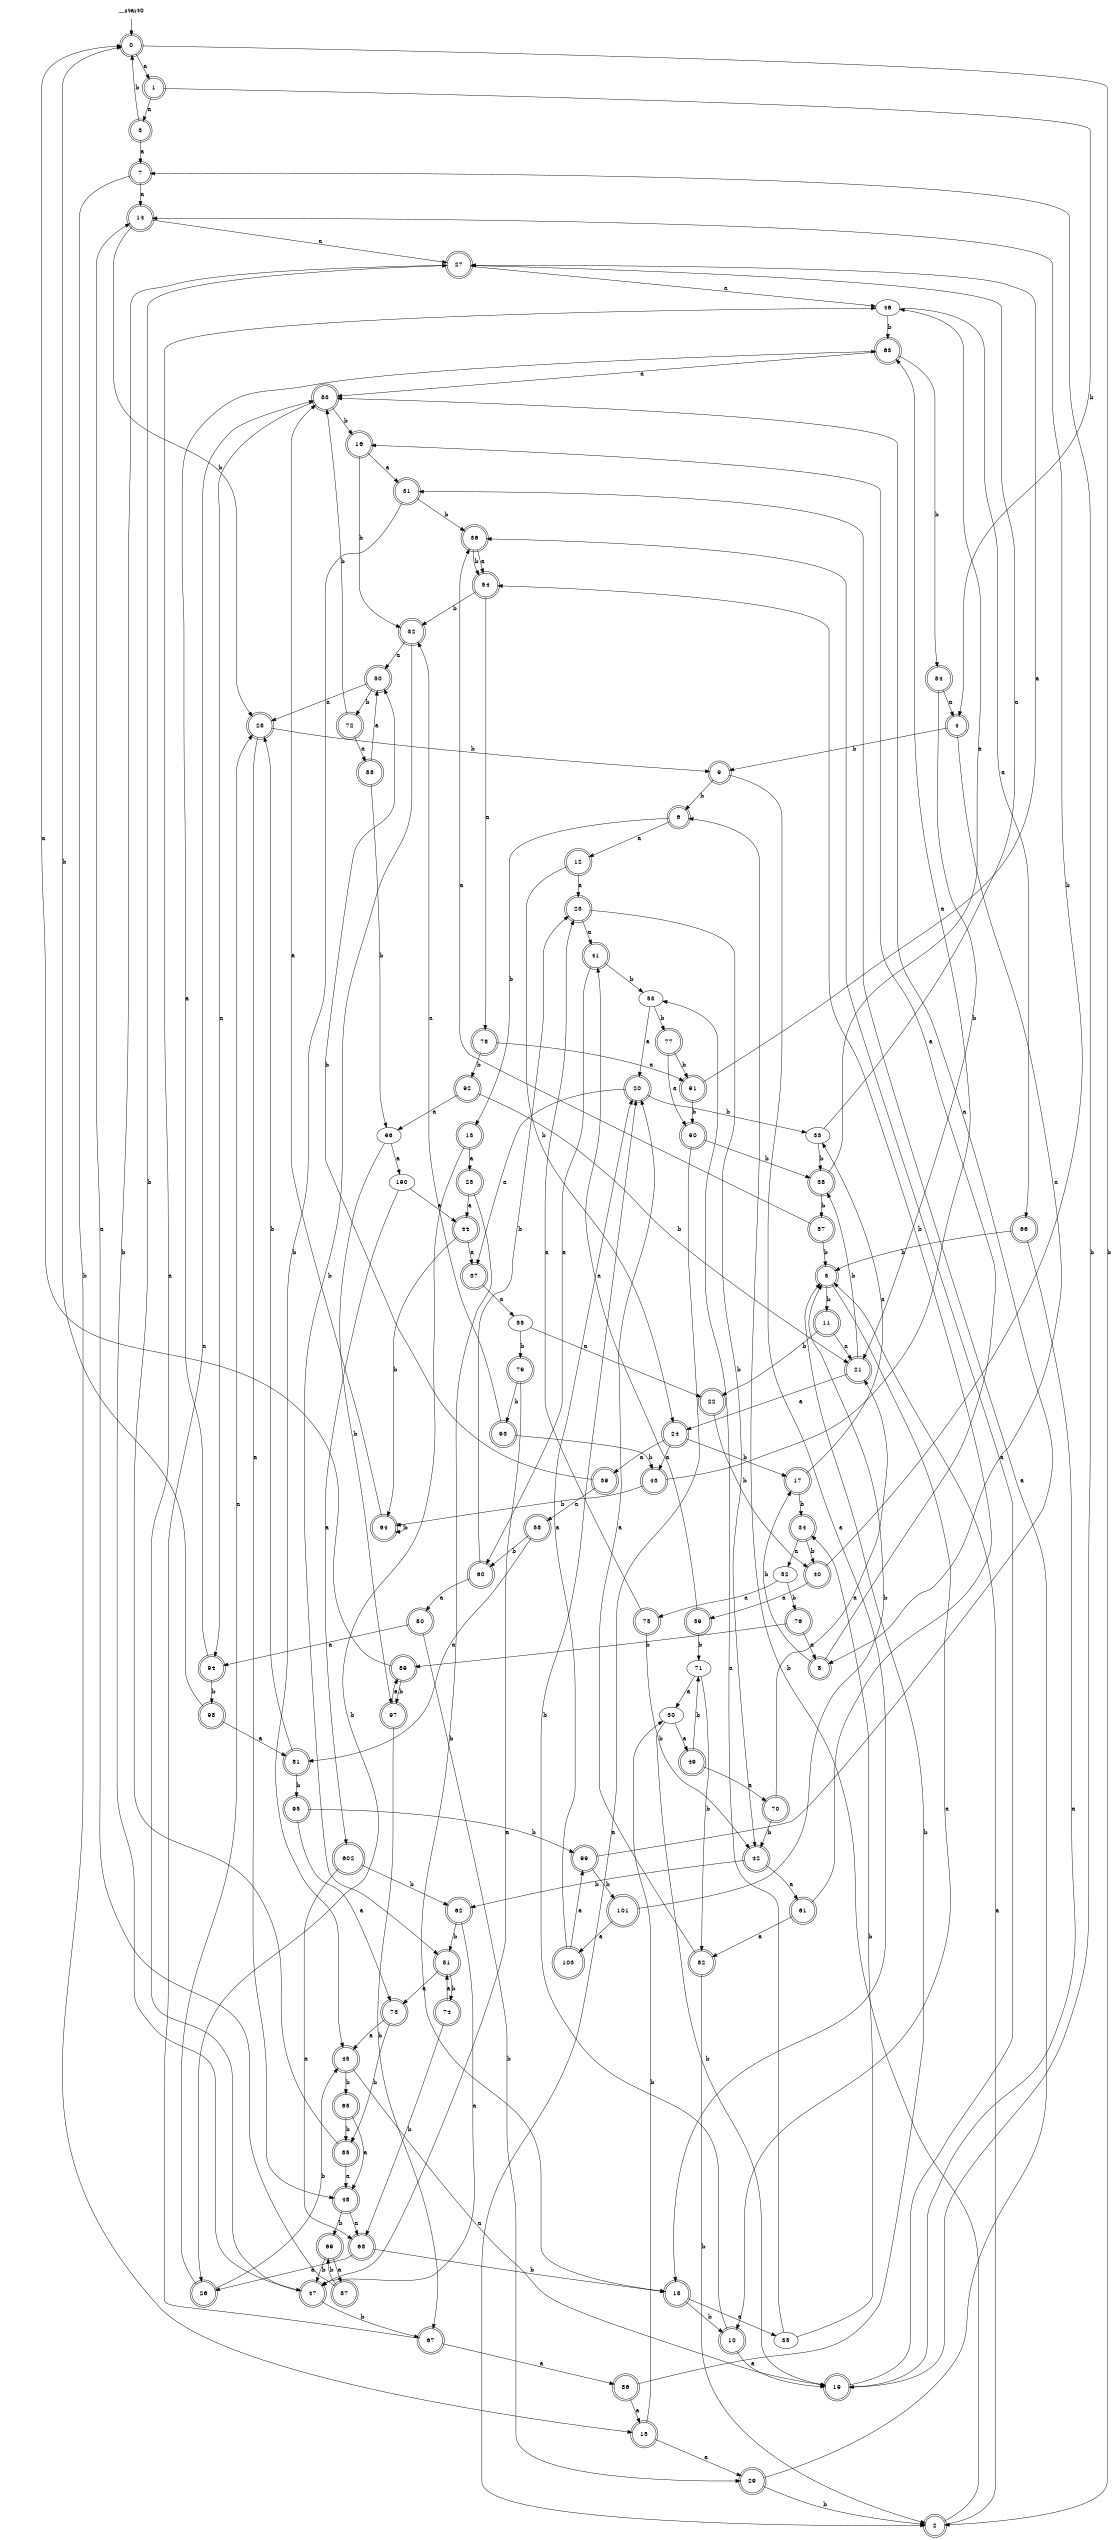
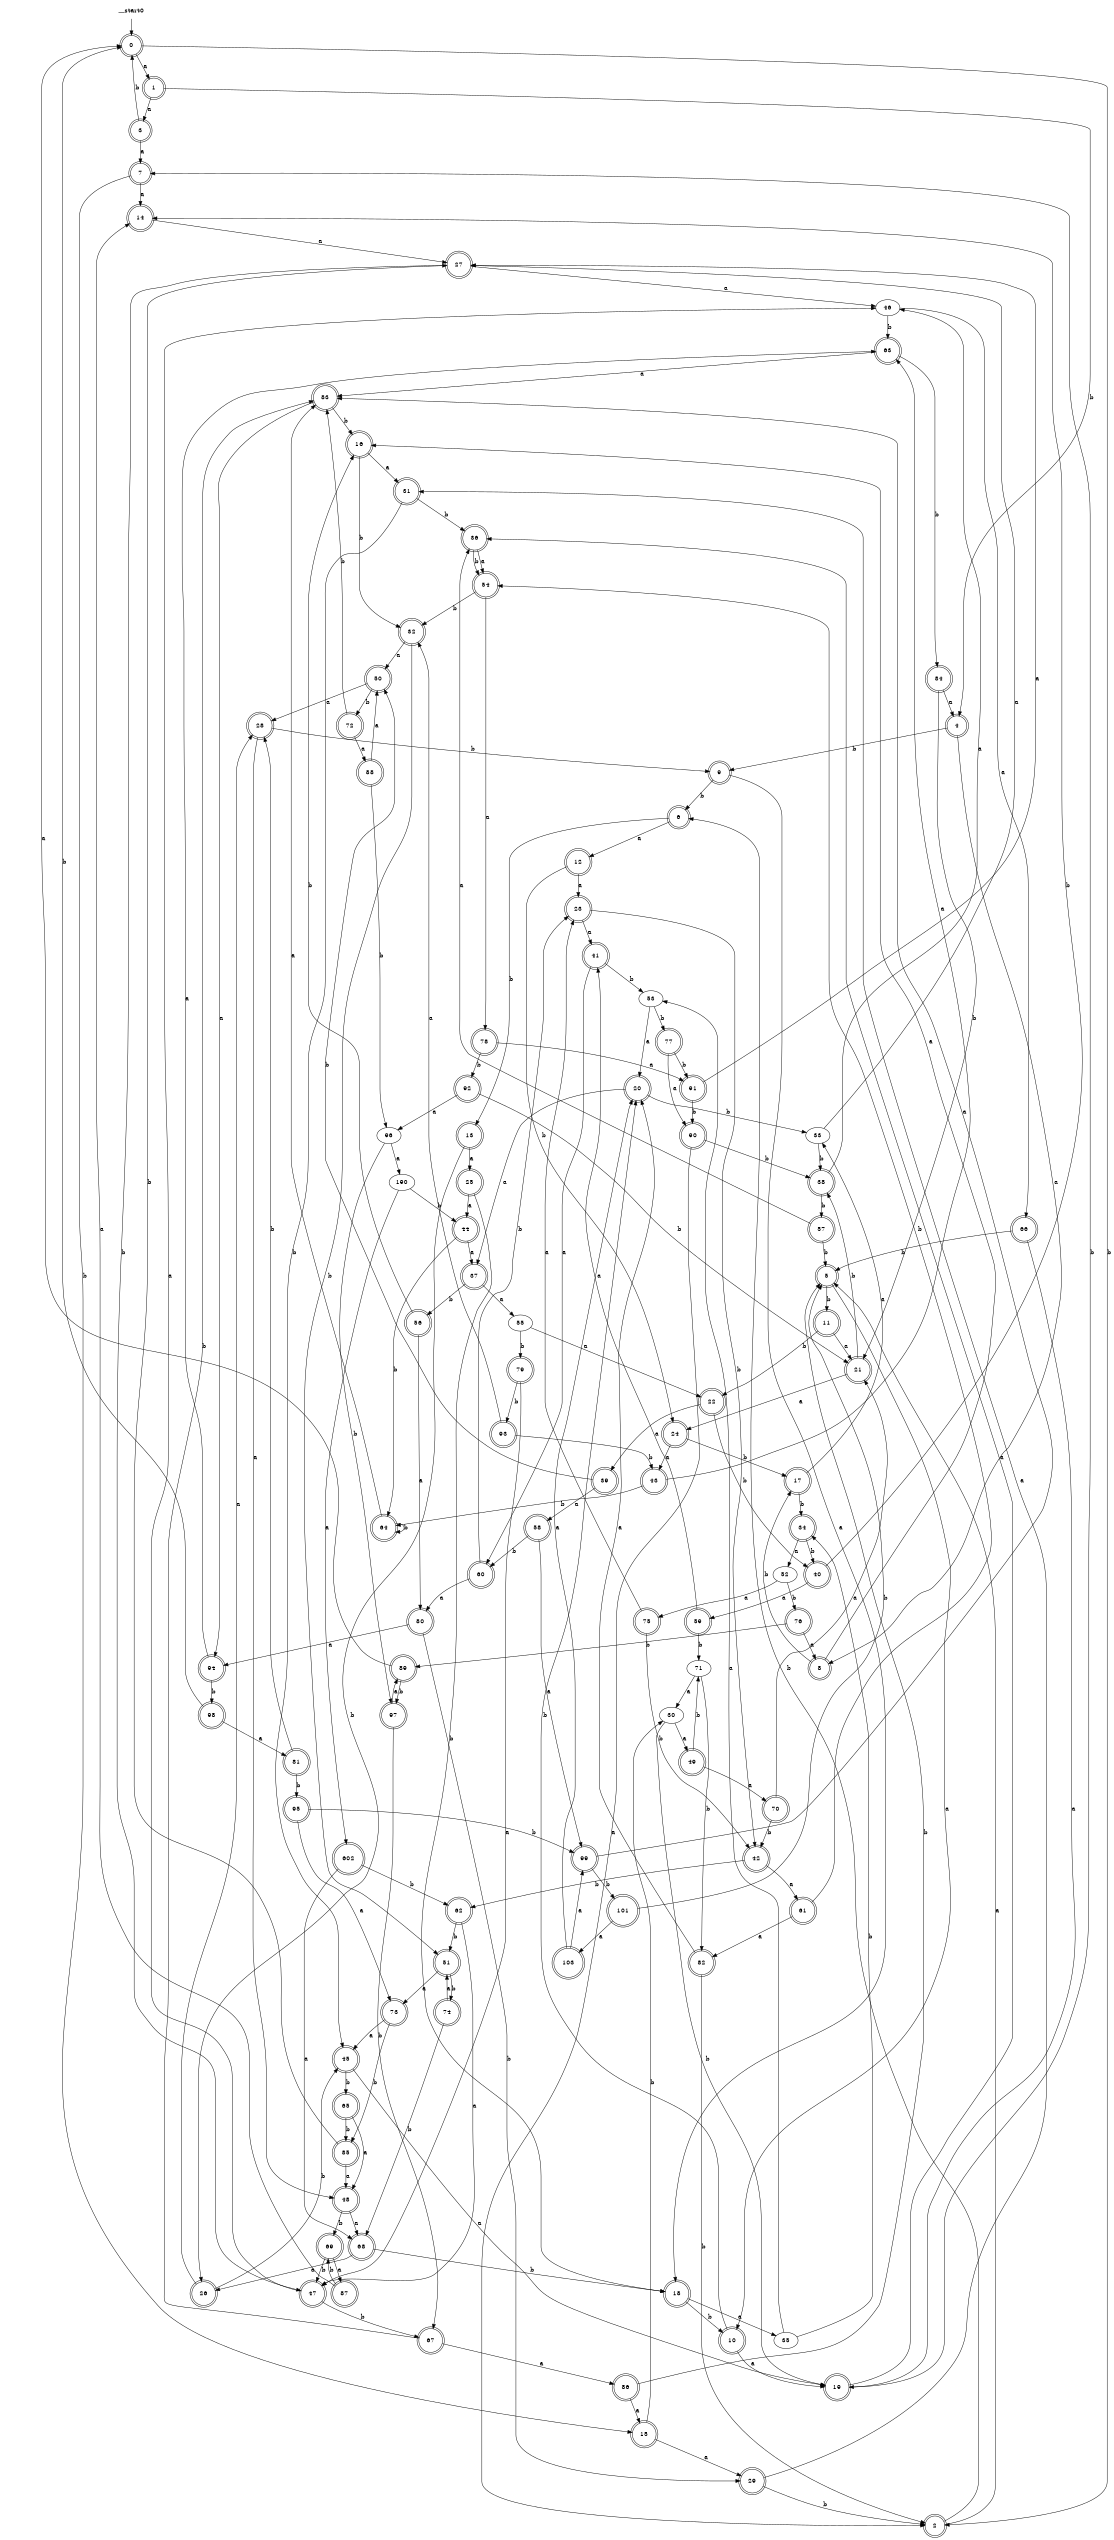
(197, 455) -> none
(440, 1206) -> (440, 1206)
none -> (418, 1323)
(205, 1346) -> (205, 1346)
(638, 1455) -> (648, 1428)
(438, 1674) -> (548, 1700)
